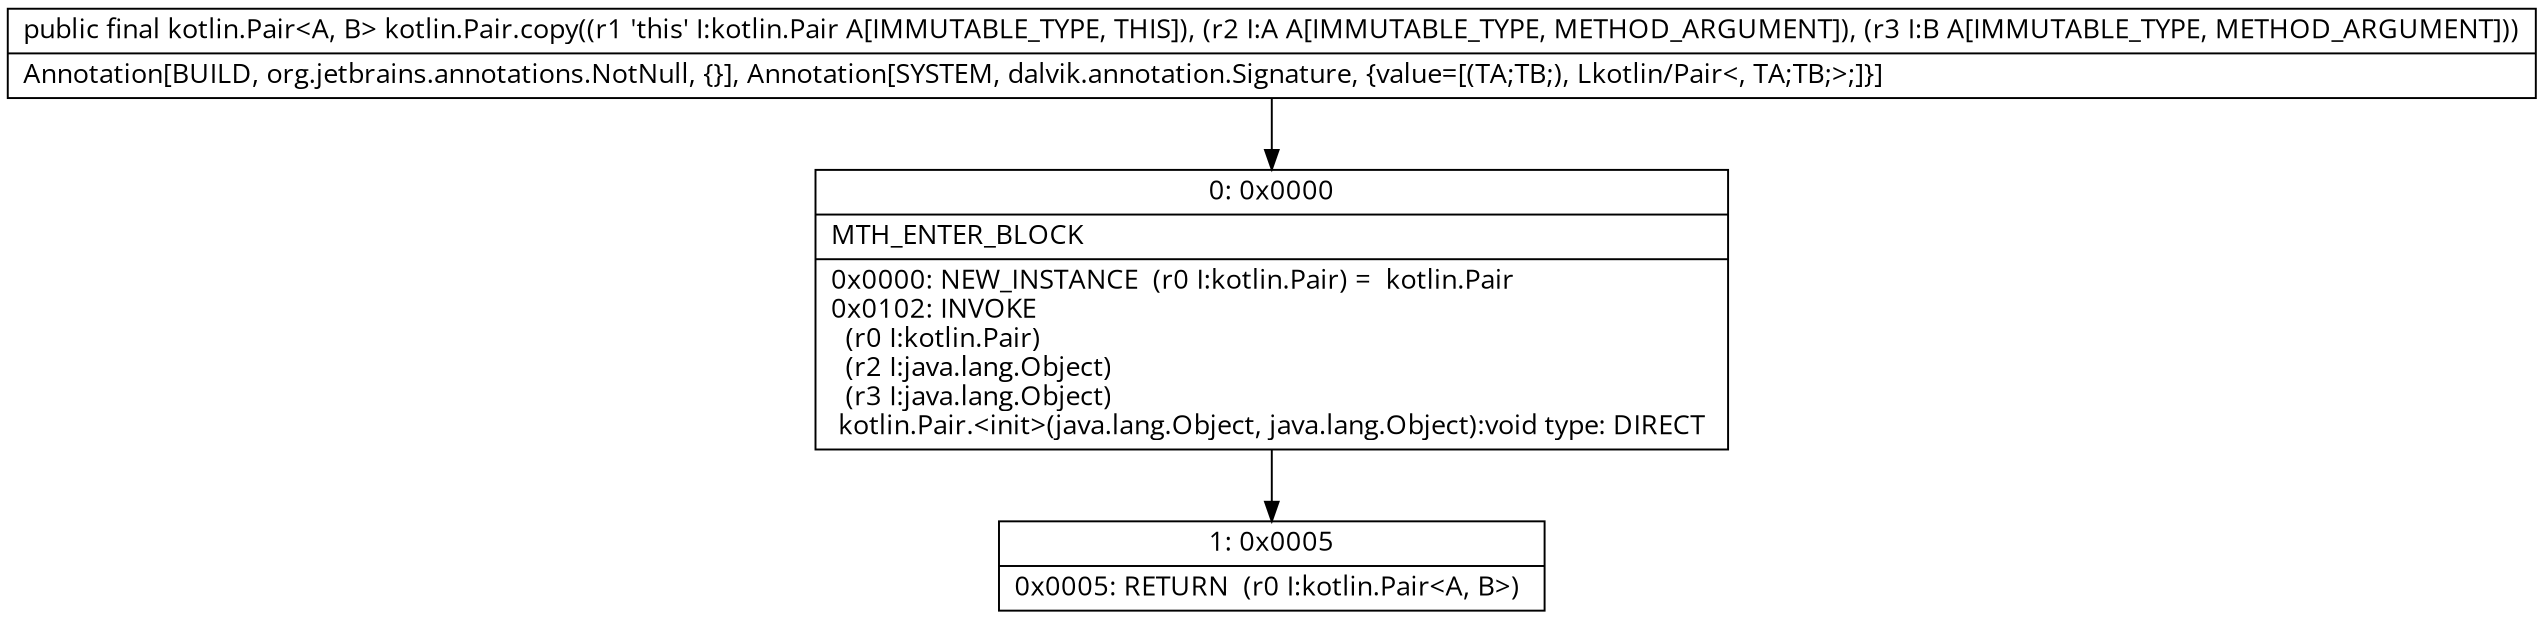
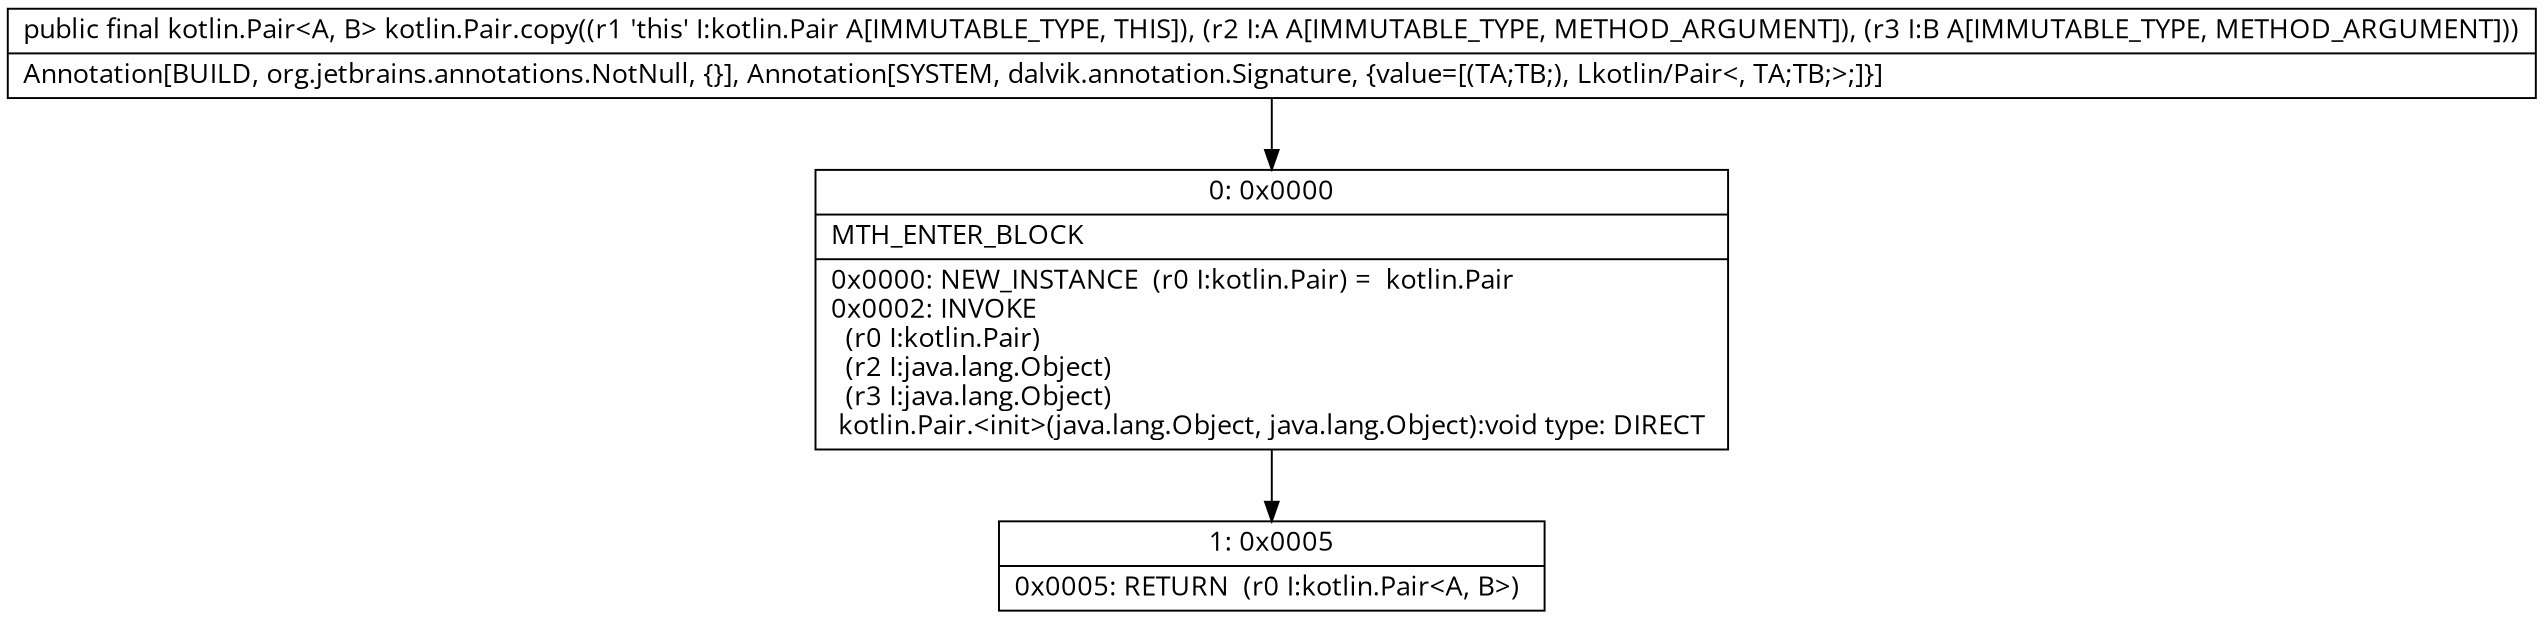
(942, 310) -> (942, 310)
